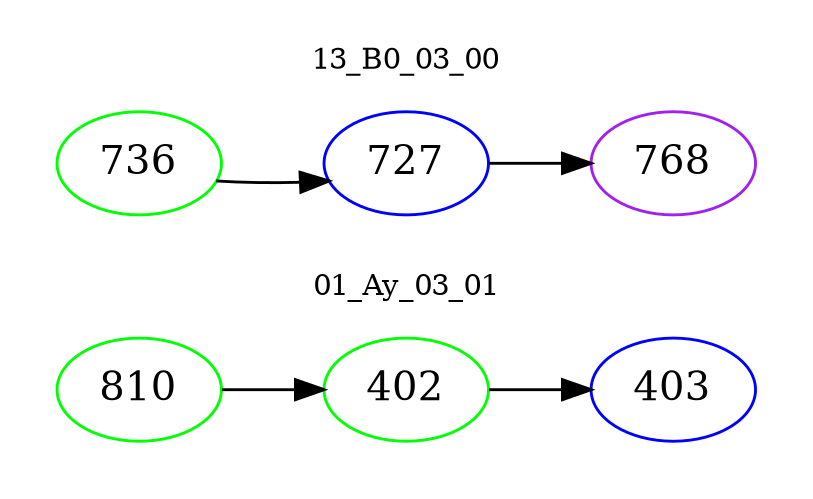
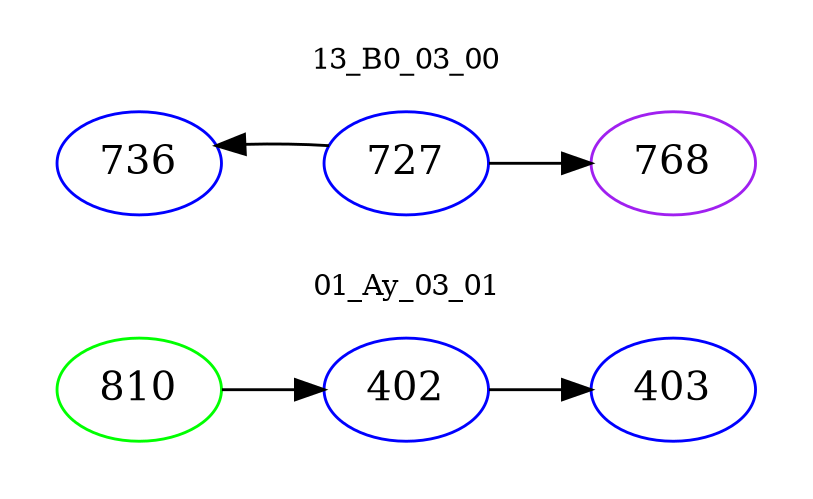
(139, 163) -> (139, 163)
(258, 183) -> (287, 144)
(406, 390) -> (406, 390)
